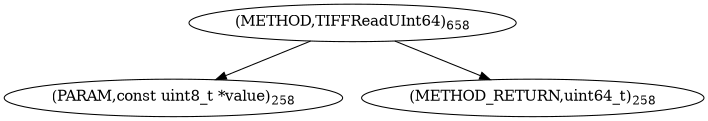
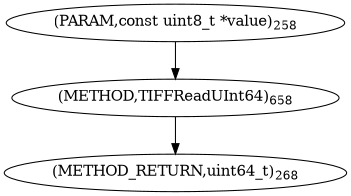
(268, 58) -> (175, 55)
(644, 96) -> (287, 171)
